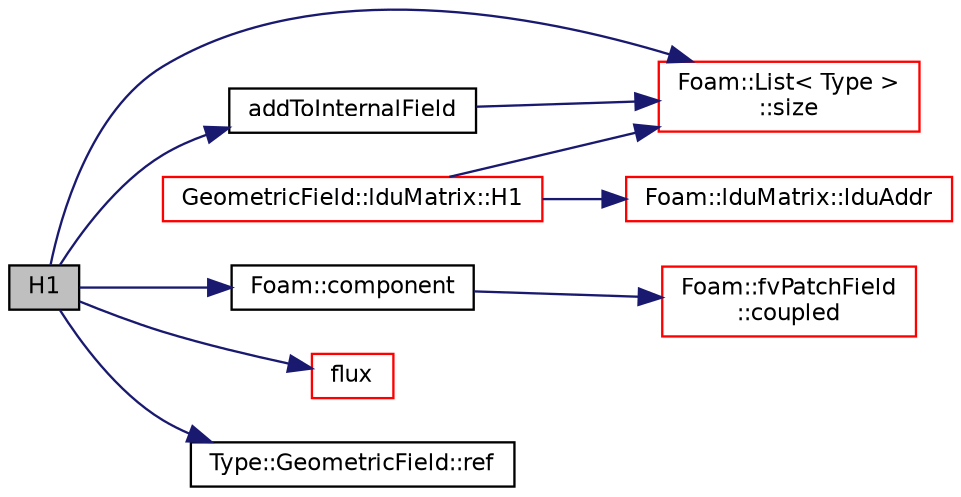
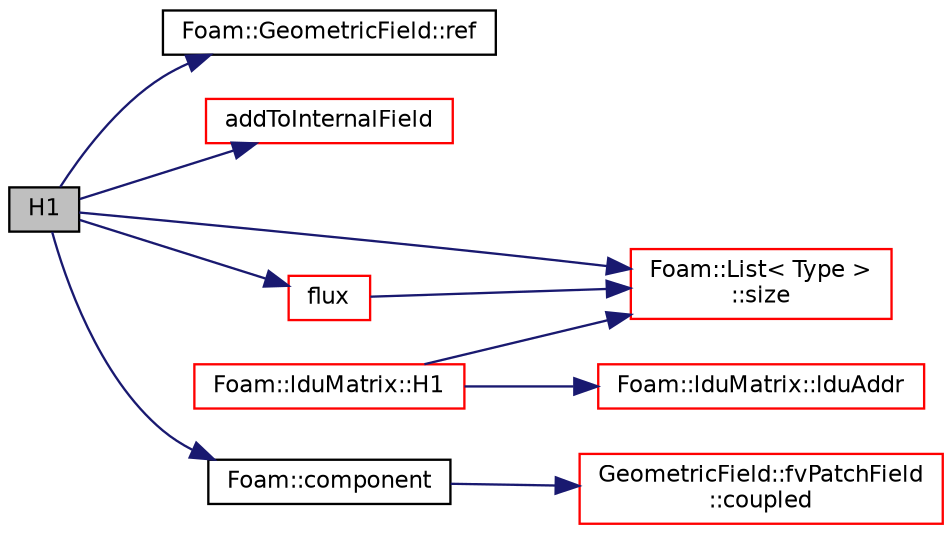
(556, 104) -> (489, 293)
(353, 111) -> (329, 121)
(353, 199) -> (329, 386)
(789, 302) -> (761, 489)
(353, 464) -> (329, 33)
